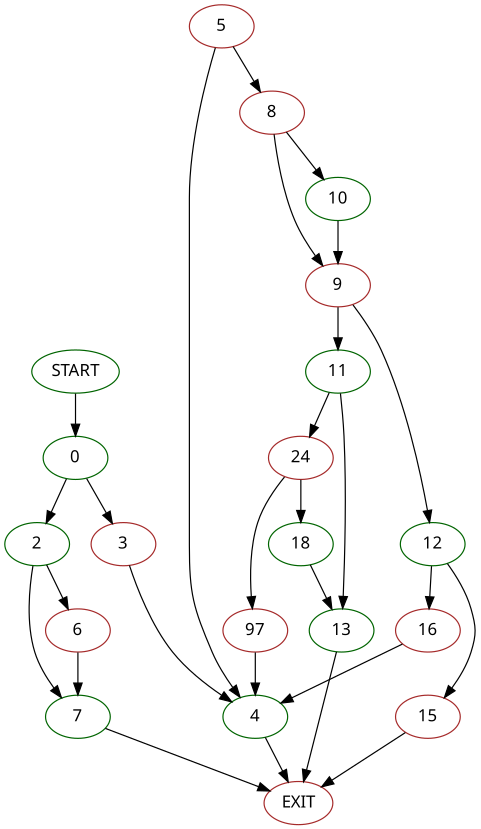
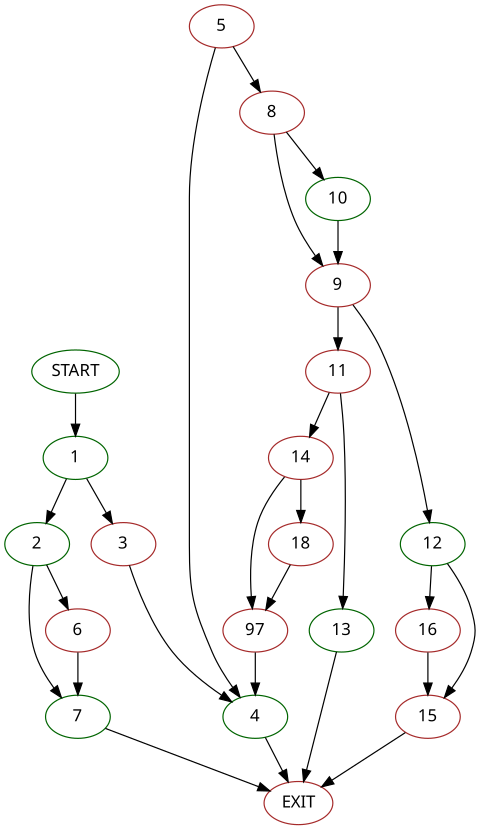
(338, 372) -> (338, 372)
(76, 458) -> (76, 458)
(301, 458) -> (301, 458)
(301, 544) -> (301, 544)
(318, 582) -> (281, 582)
(347, 671) -> (428, 668)
